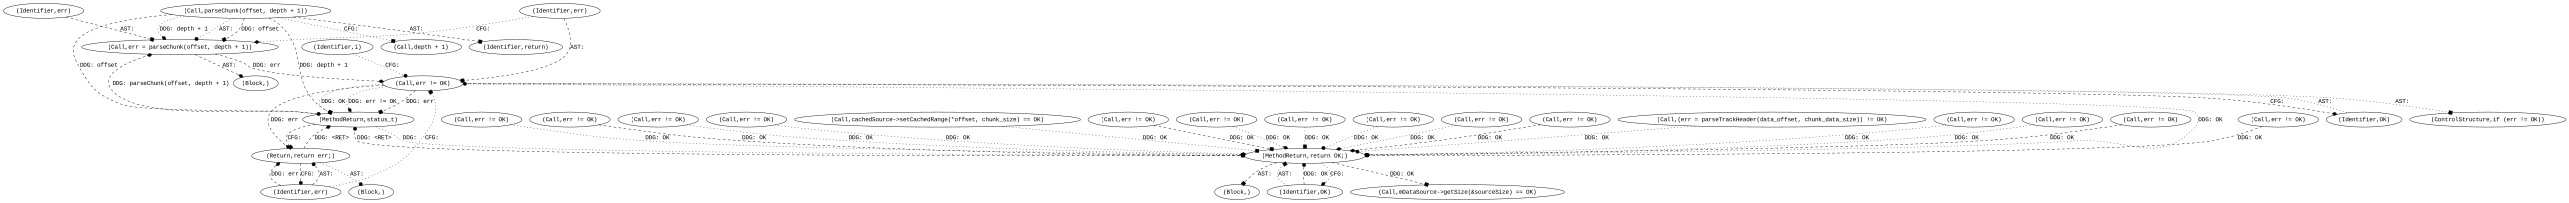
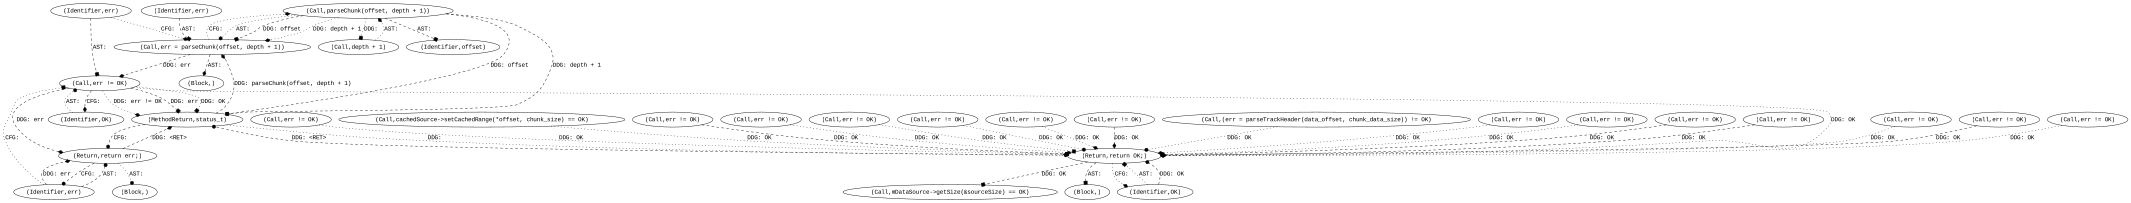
none -> (239, 18)
(353, 29) -> (373, 29)
none -> (383, 32)
(337, 47) -> none
(516, 47) -> (453, 47)
(2488, 120) -> none
(295, 130) -> (123, 130)
(1305, 156) -> (1114, 156)
